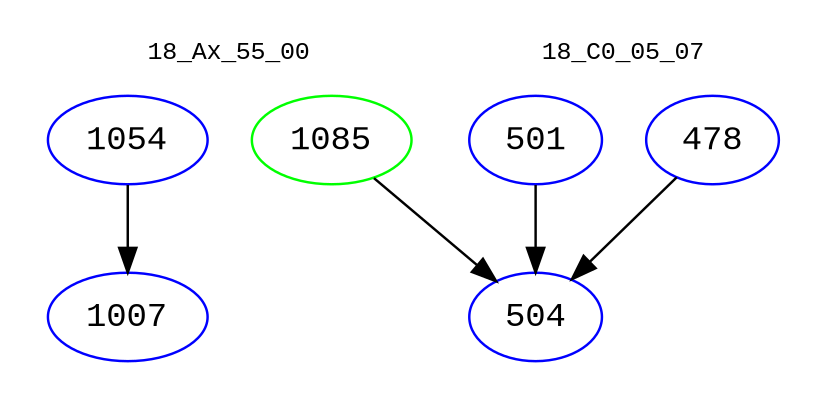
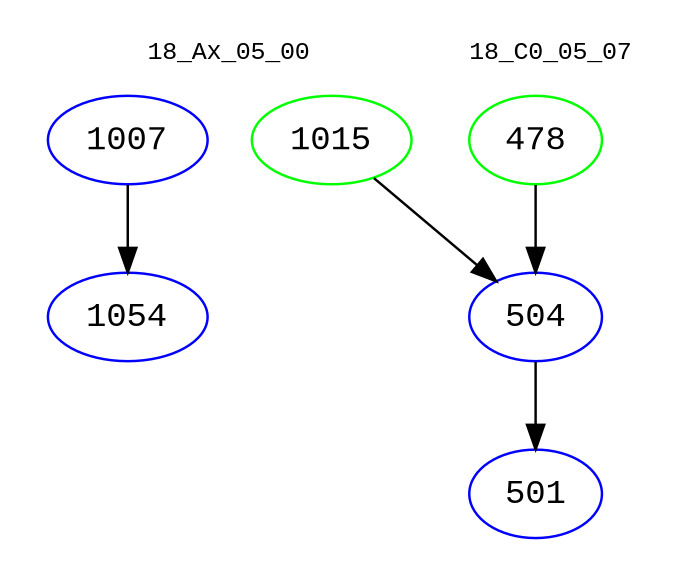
(230, 53) -> (230, 53)
(332, 140) -> (332, 140)
(713, 140) -> (536, 140)
(128, 216) -> (128, 216)
(536, 216) -> (536, 393)
